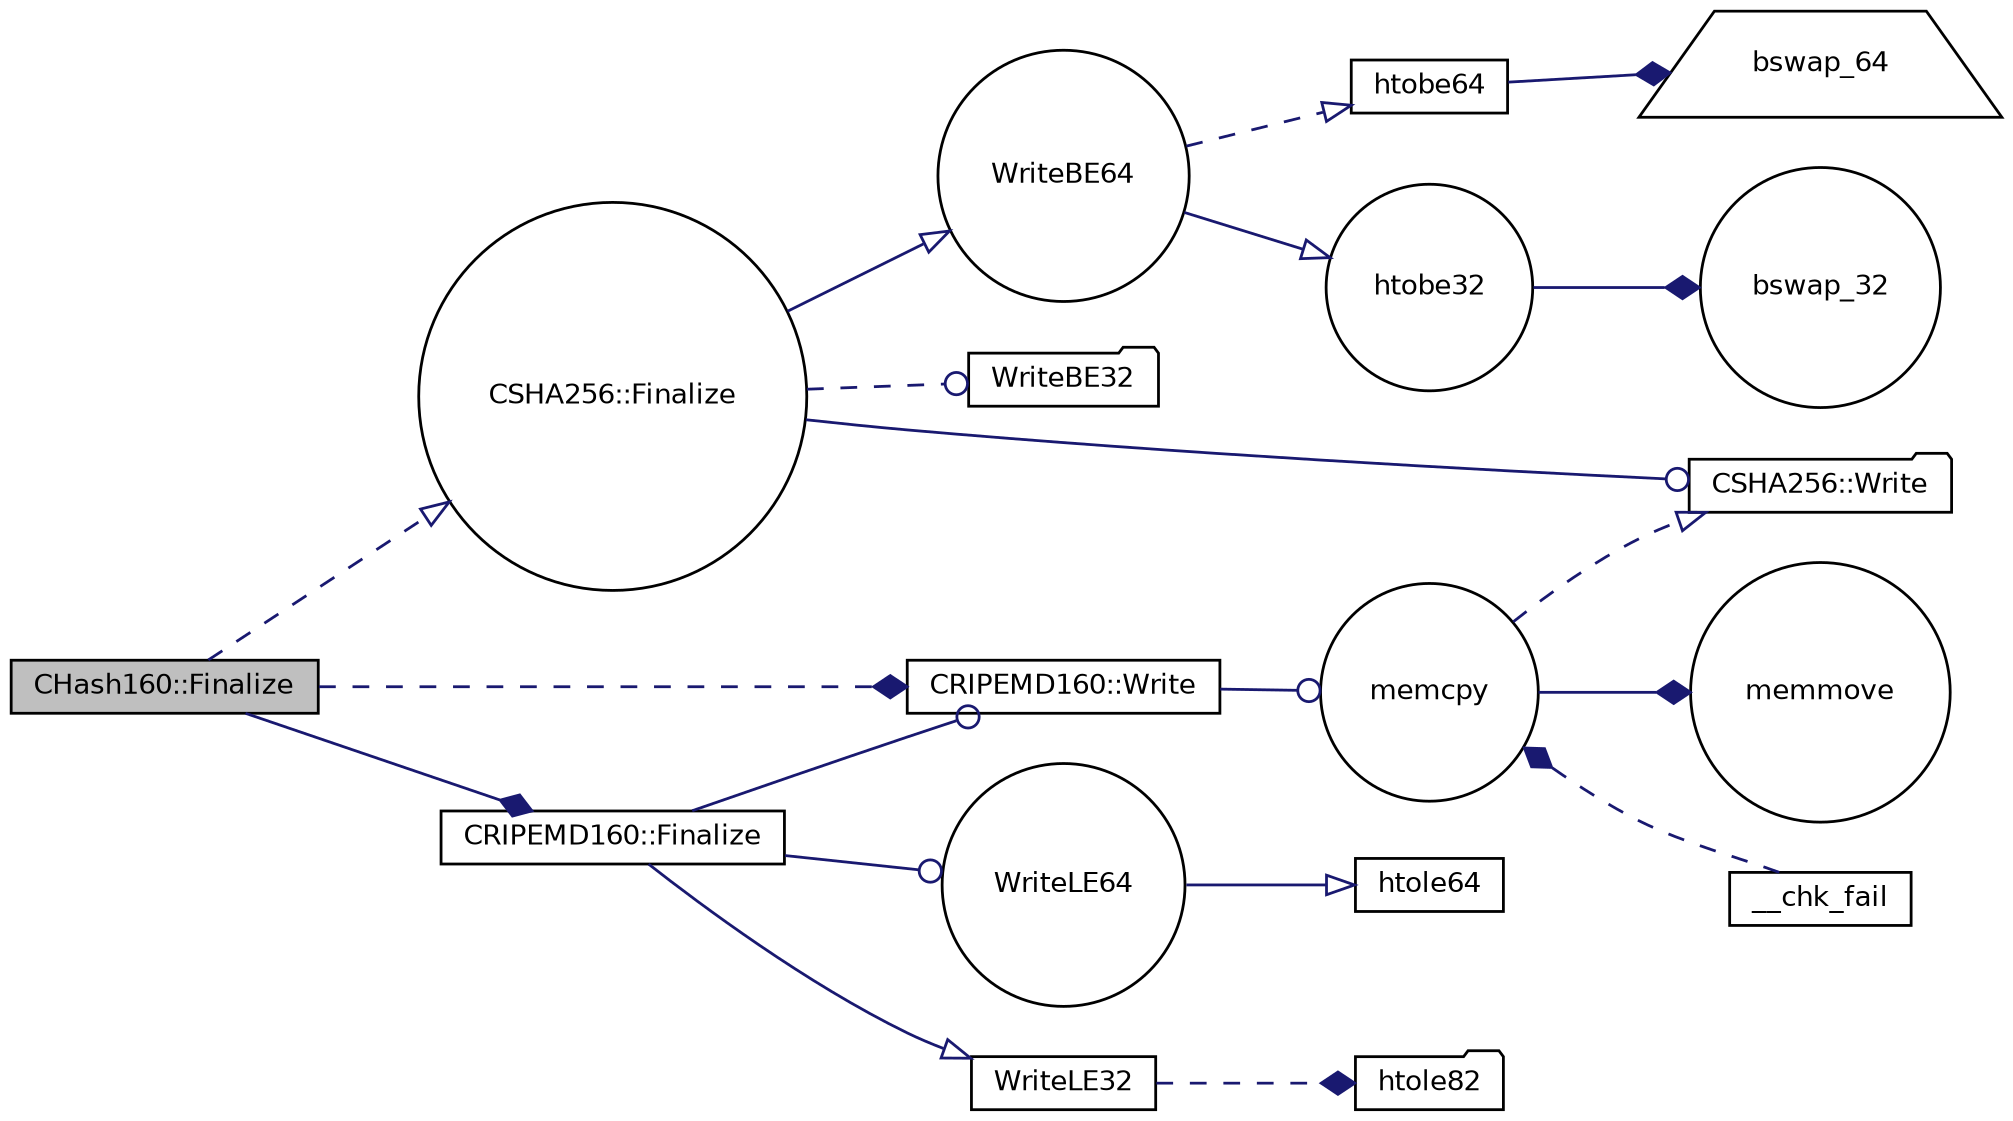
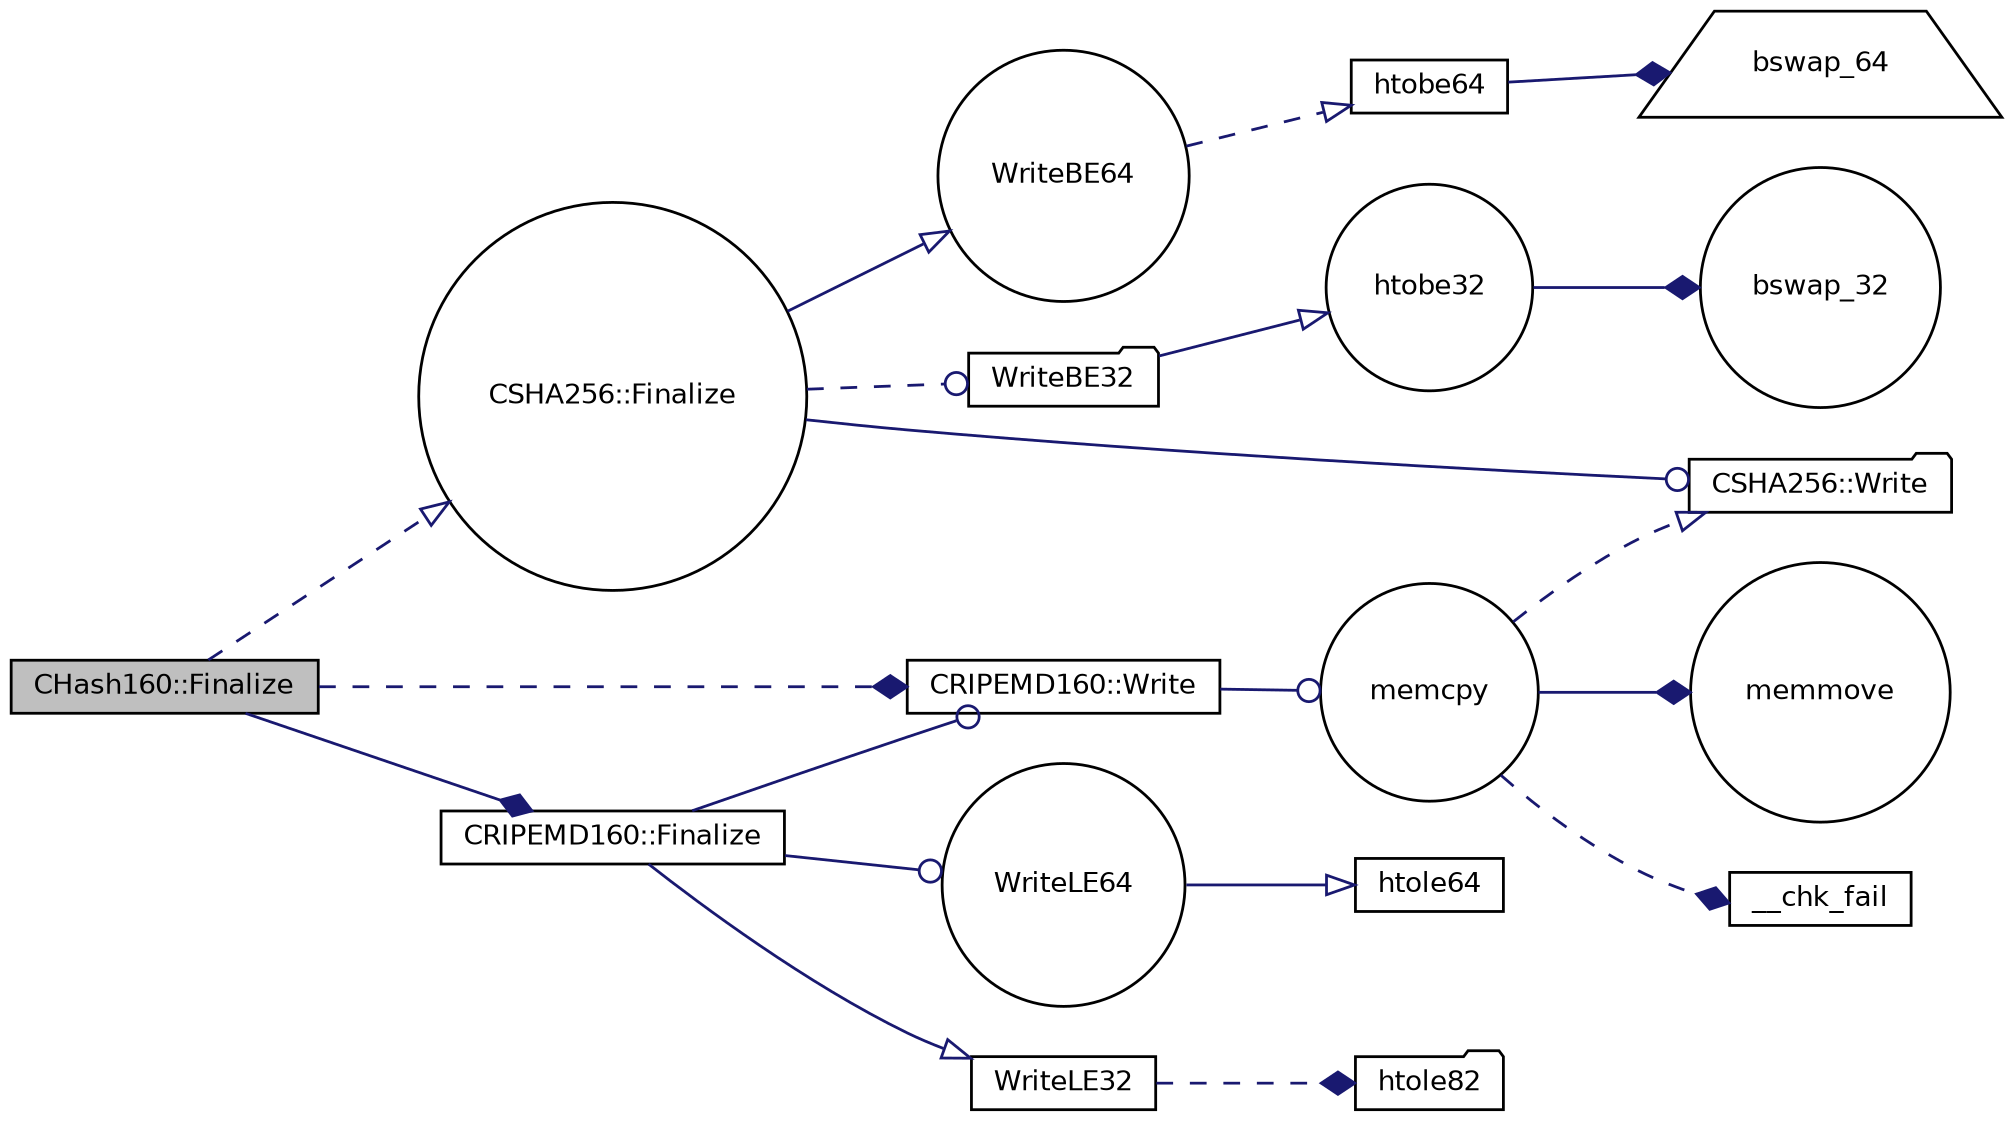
(1244, 231) -> (1229, 338)
(1661, 831) -> (1593, 845)
